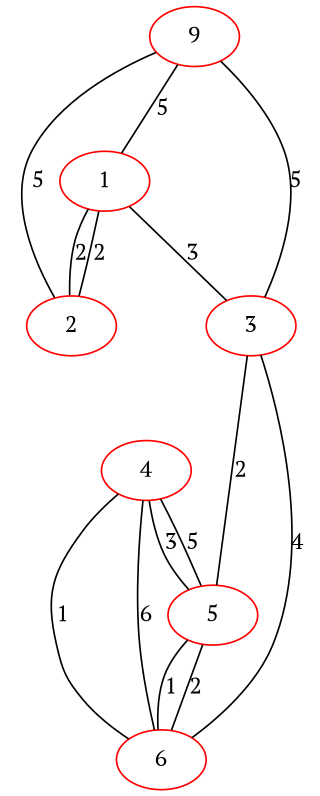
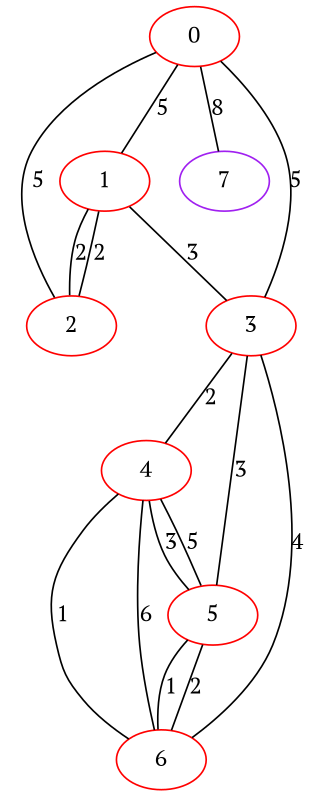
(195, 37) -> (195, 37)
none -> (224, 181)
none -> (199, 398)
(241, 470) -> (241, 470)
